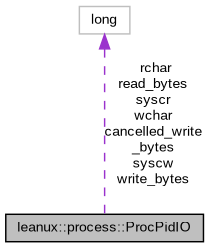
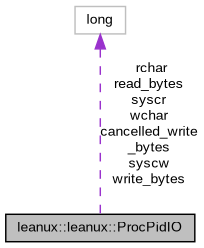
(105, 228) -> (100, 228)
